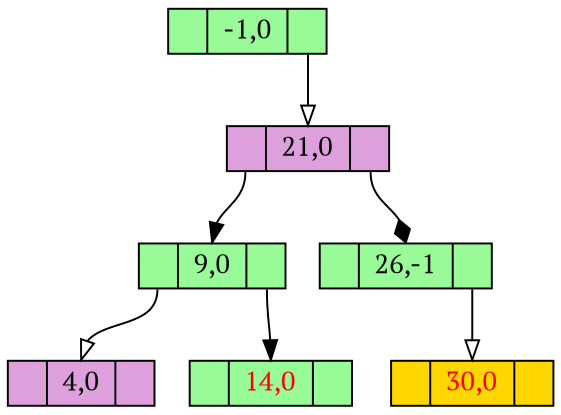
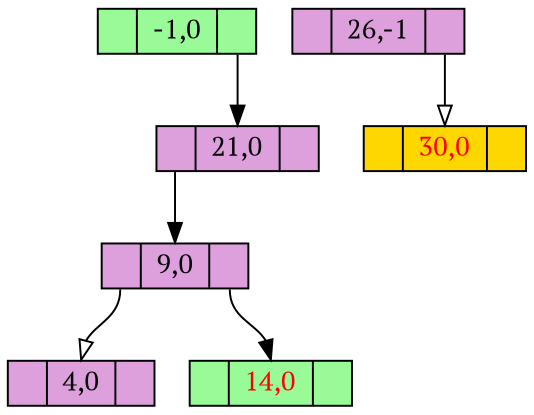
(308, 80) -> (238, 80)
(380, 198) -> none
(212, 266) -> (175, 266)
(406, 266) -> (378, 31)
